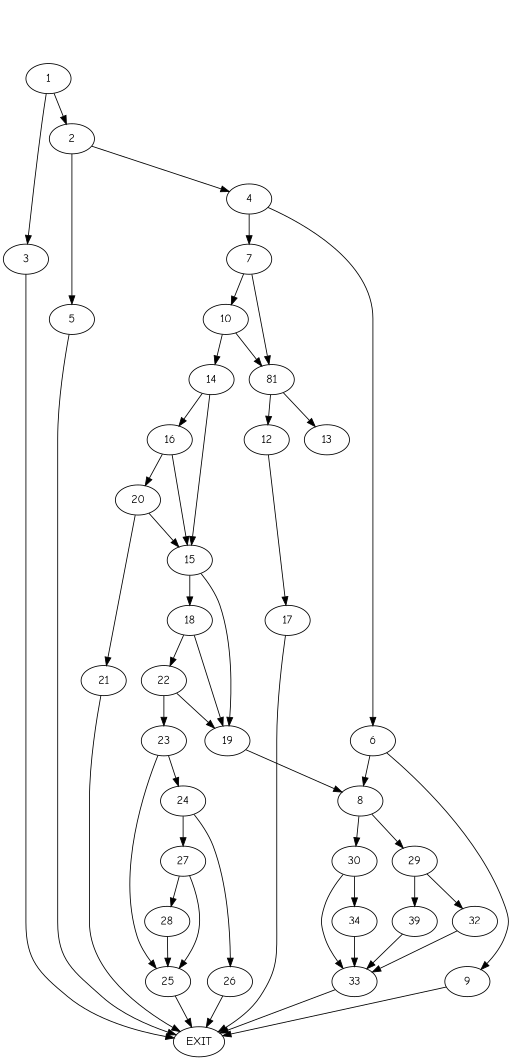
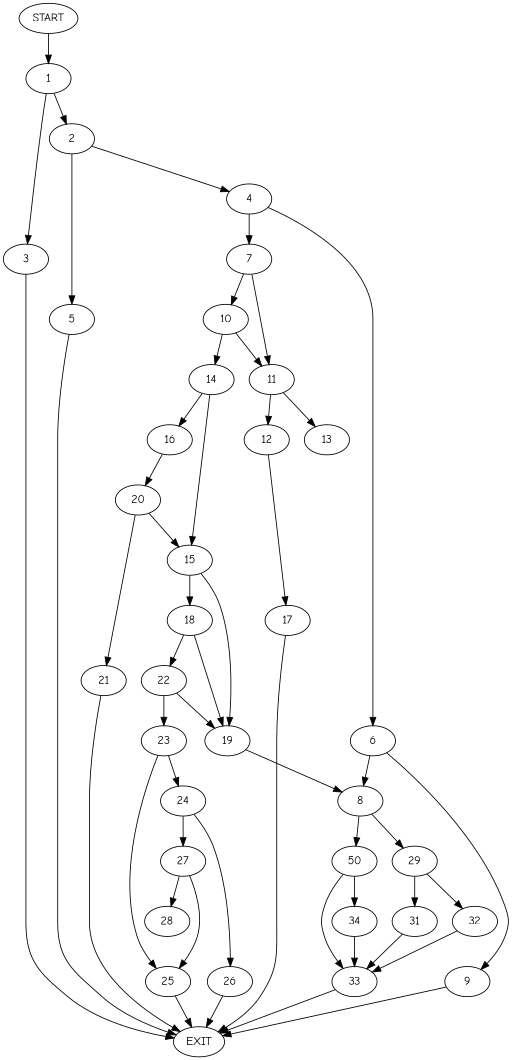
none -> (48, 18)
(272, 380) -> (272, 380)
(179, 496) -> none
(355, 861) -> (355, 861)
(415, 921) -> (415, 921)
(168, 947) -> none
